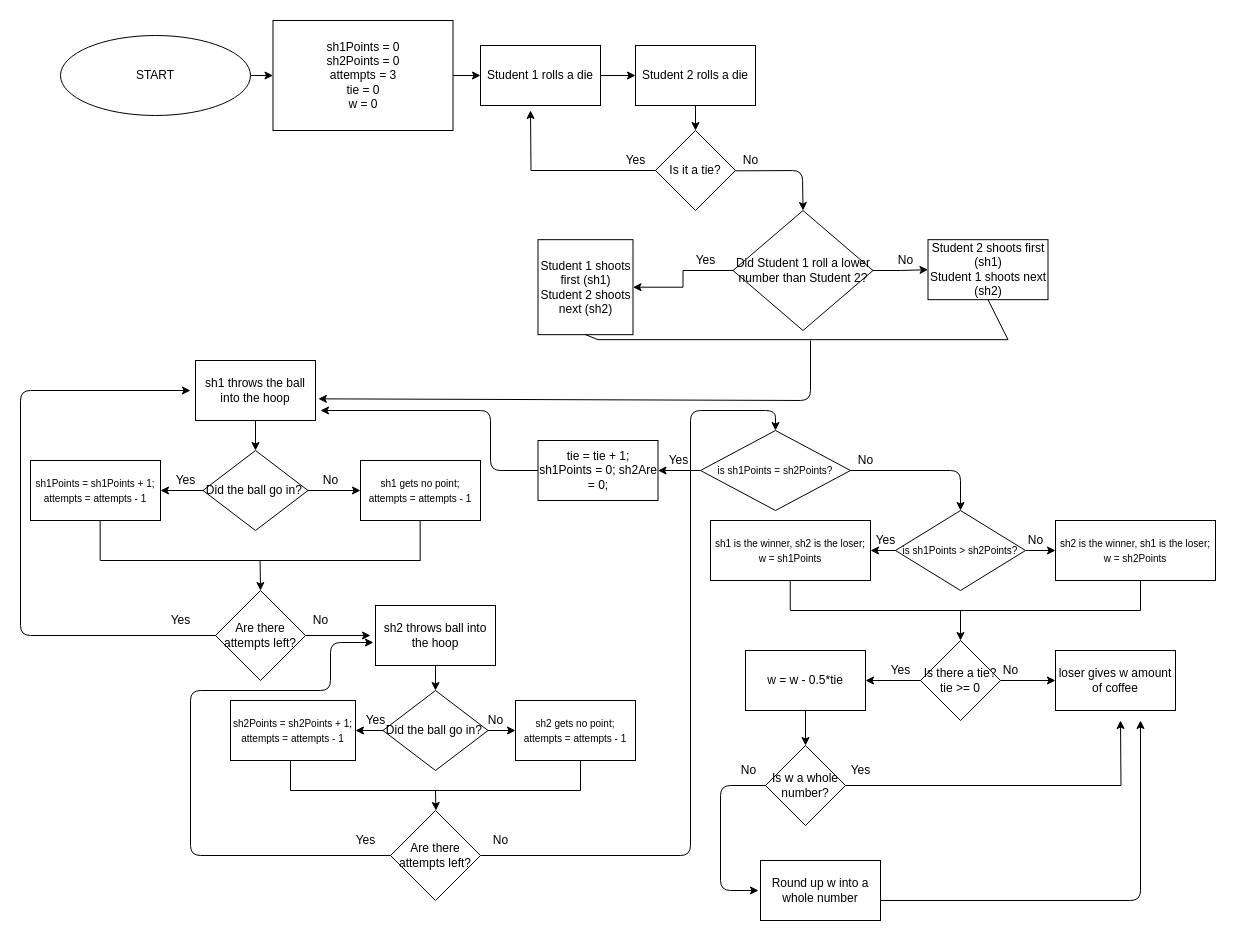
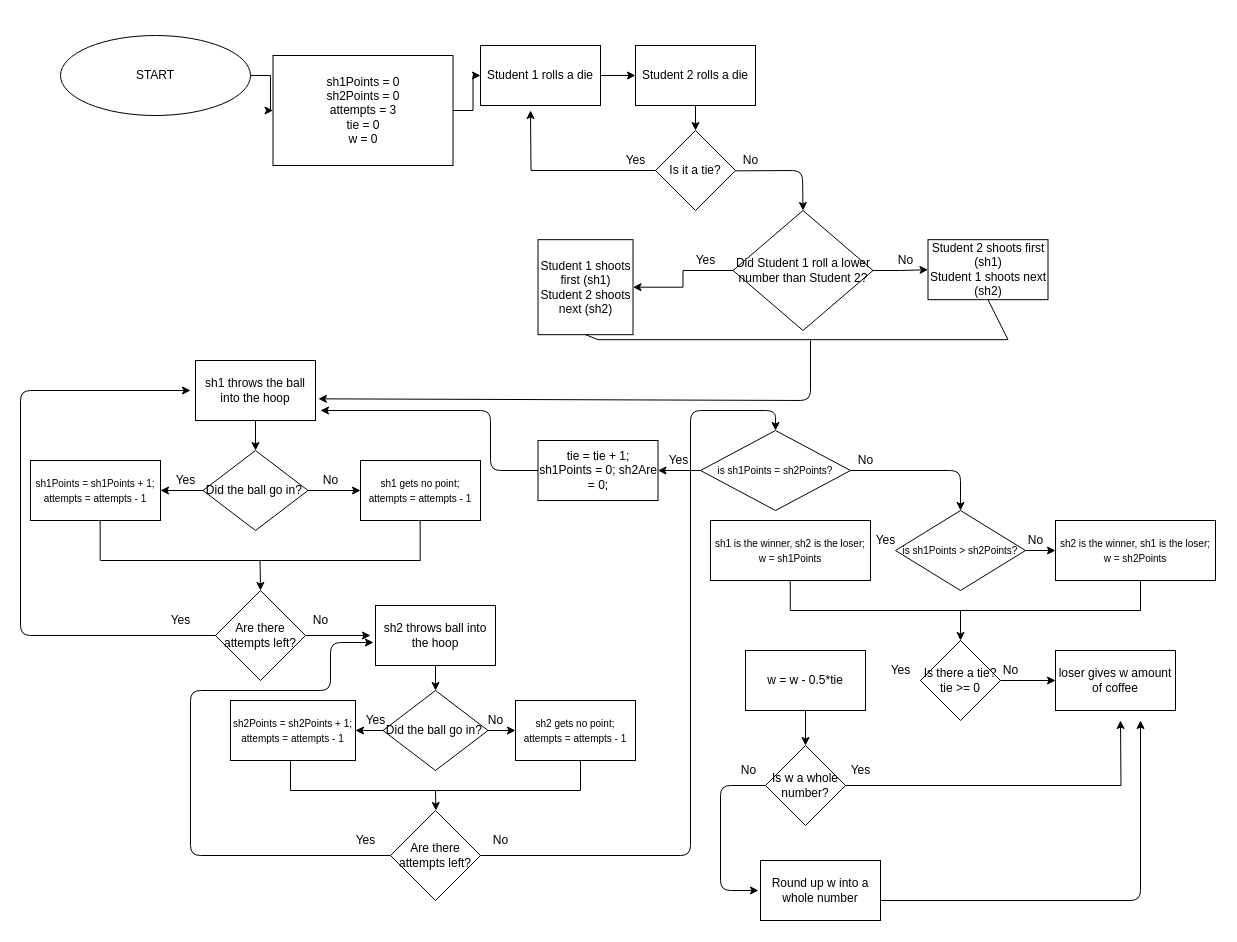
(363, 76) -> (363, 111)
(880, 551) -> none
(896, 681) -> none
